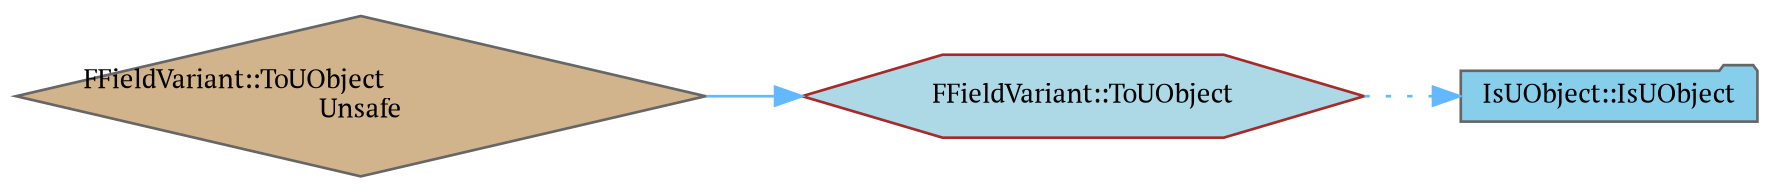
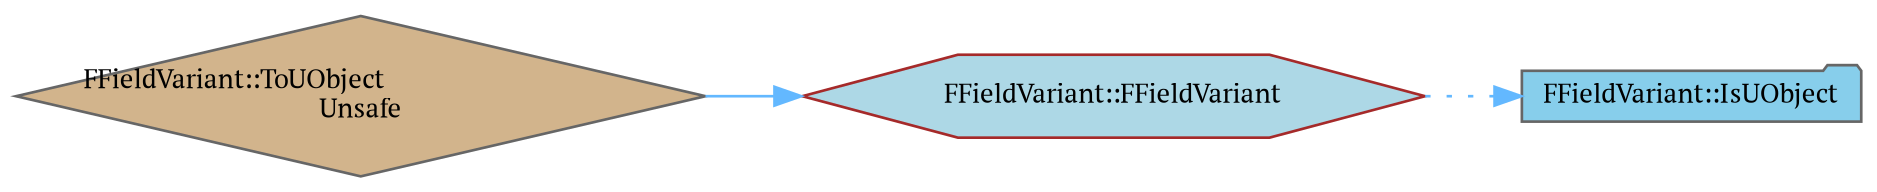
(1083, 96) -> (1114, 96)
(1609, 96) -> (1692, 96)
